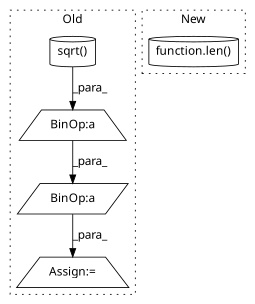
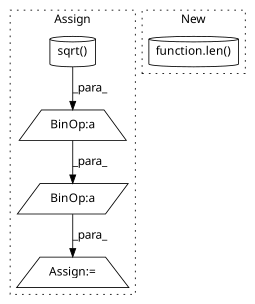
(73, 20) -> (73, 20)
